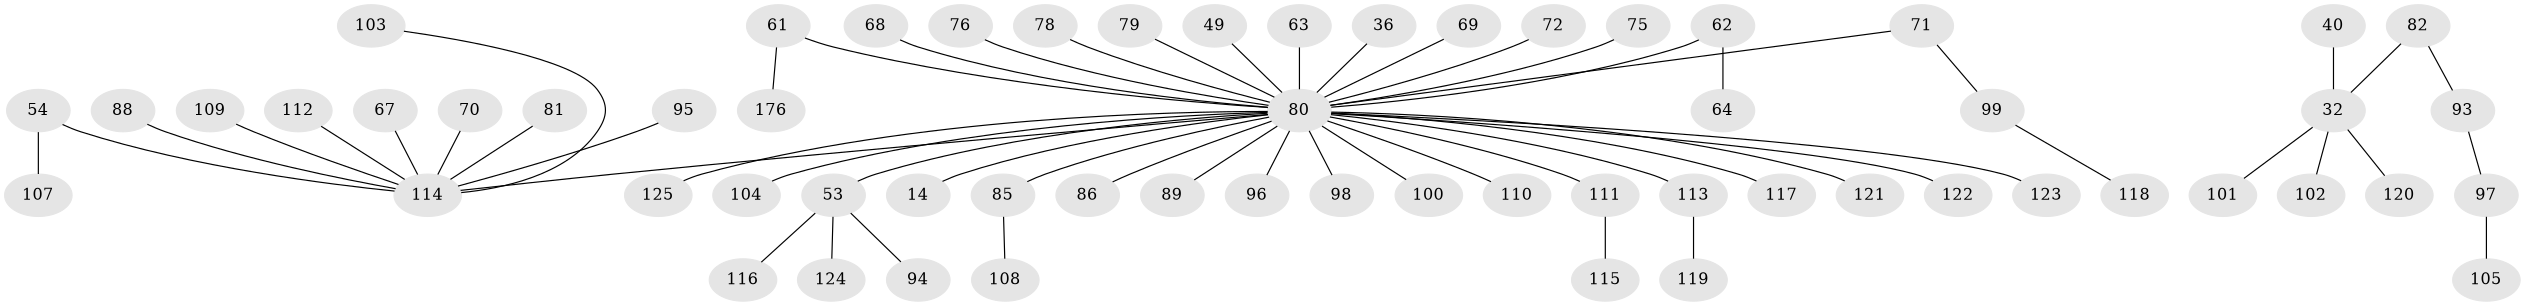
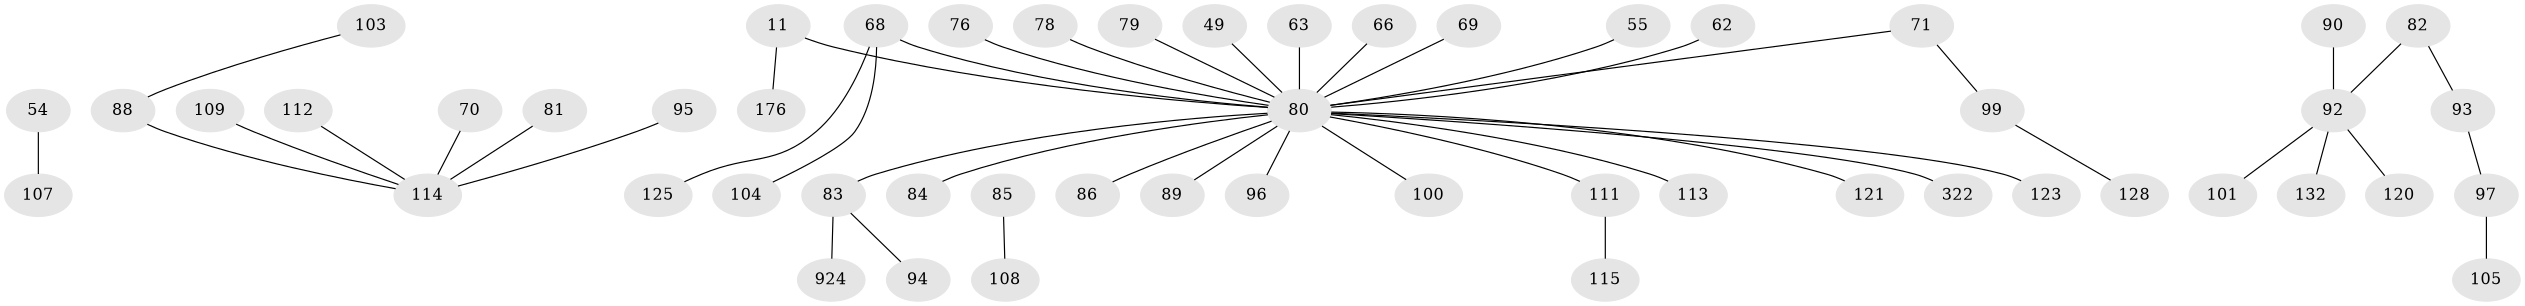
(778, 26) -> (778, 26)
(1384, 26) -> (1384, 26)
(1554, 26) -> none
(1638, 26) -> (1638, 26)
(2333, 26) -> (2333, 26)
(595, 88) -> (243, 63)
(385, 111) -> none
(1723, 111) -> none
(2333, 111) -> (2333, 111)
(973, 127) -> (799, 144)
(1017, 131) -> (852, 135)
(1147, 144) -> none
(844, 152) -> none
(227, 167) -> none
(834, 195) -> (834, 195)
(918, 195) -> (918, 195)
(1342, 195) -> none
(1517, 195) -> none
(1782, 195) -> none
(1958, 195) -> (1958, 195)
(2135, 195) -> (2135, 195)
(2311, 195) -> (2311, 195)
(743, 280) -> none
(831, 280) -> (831, 280)
(1694, 280) -> none
